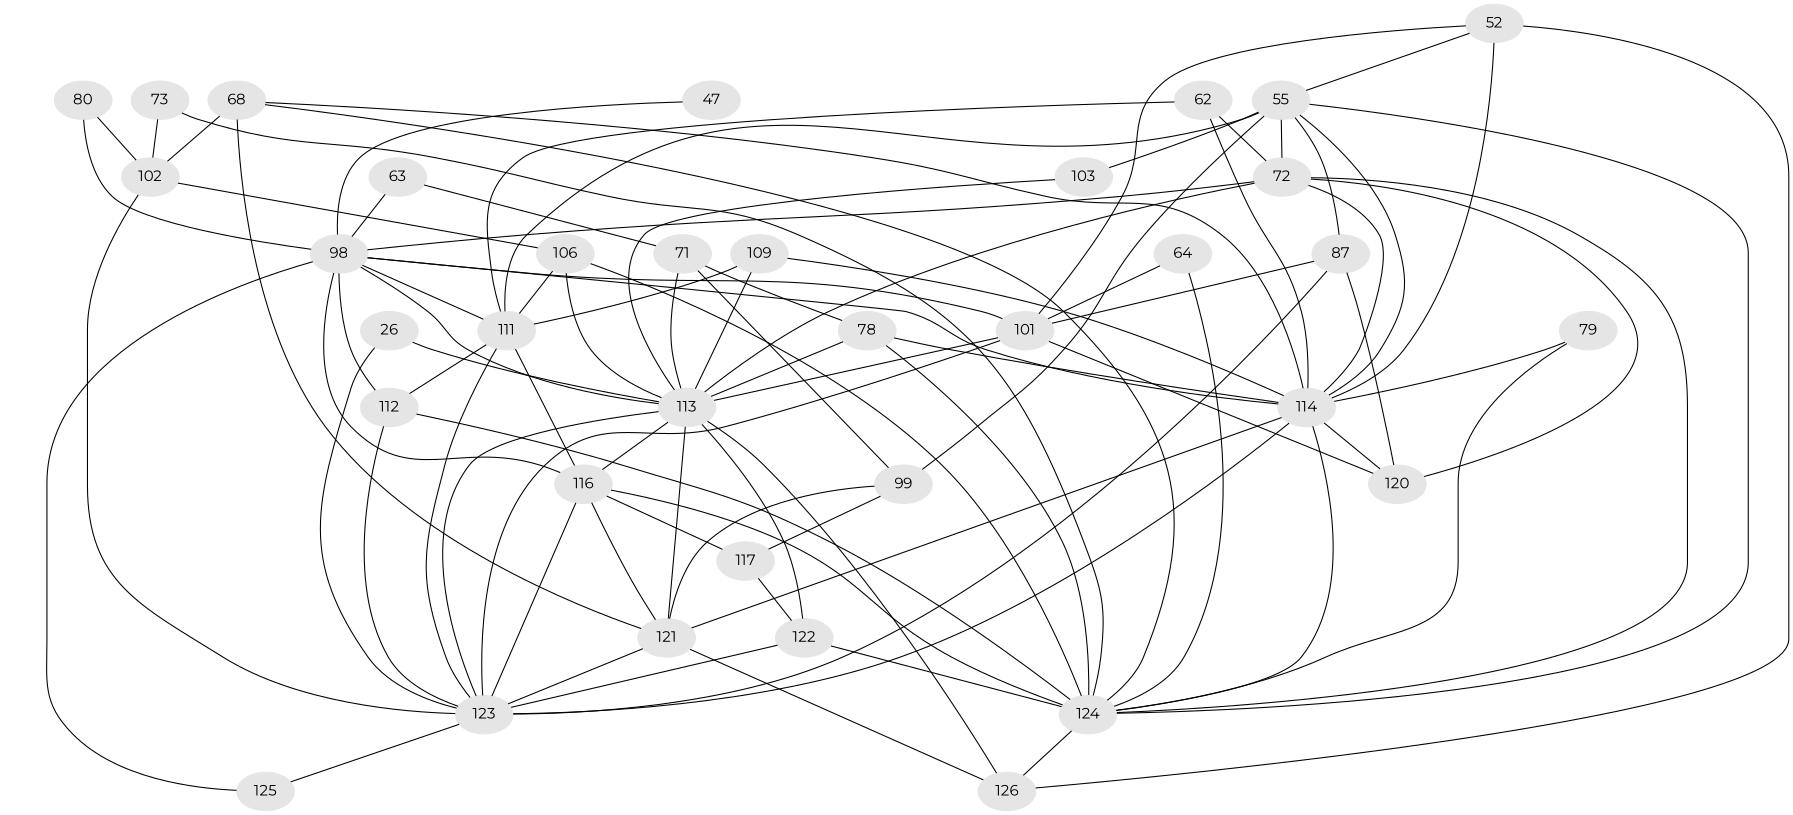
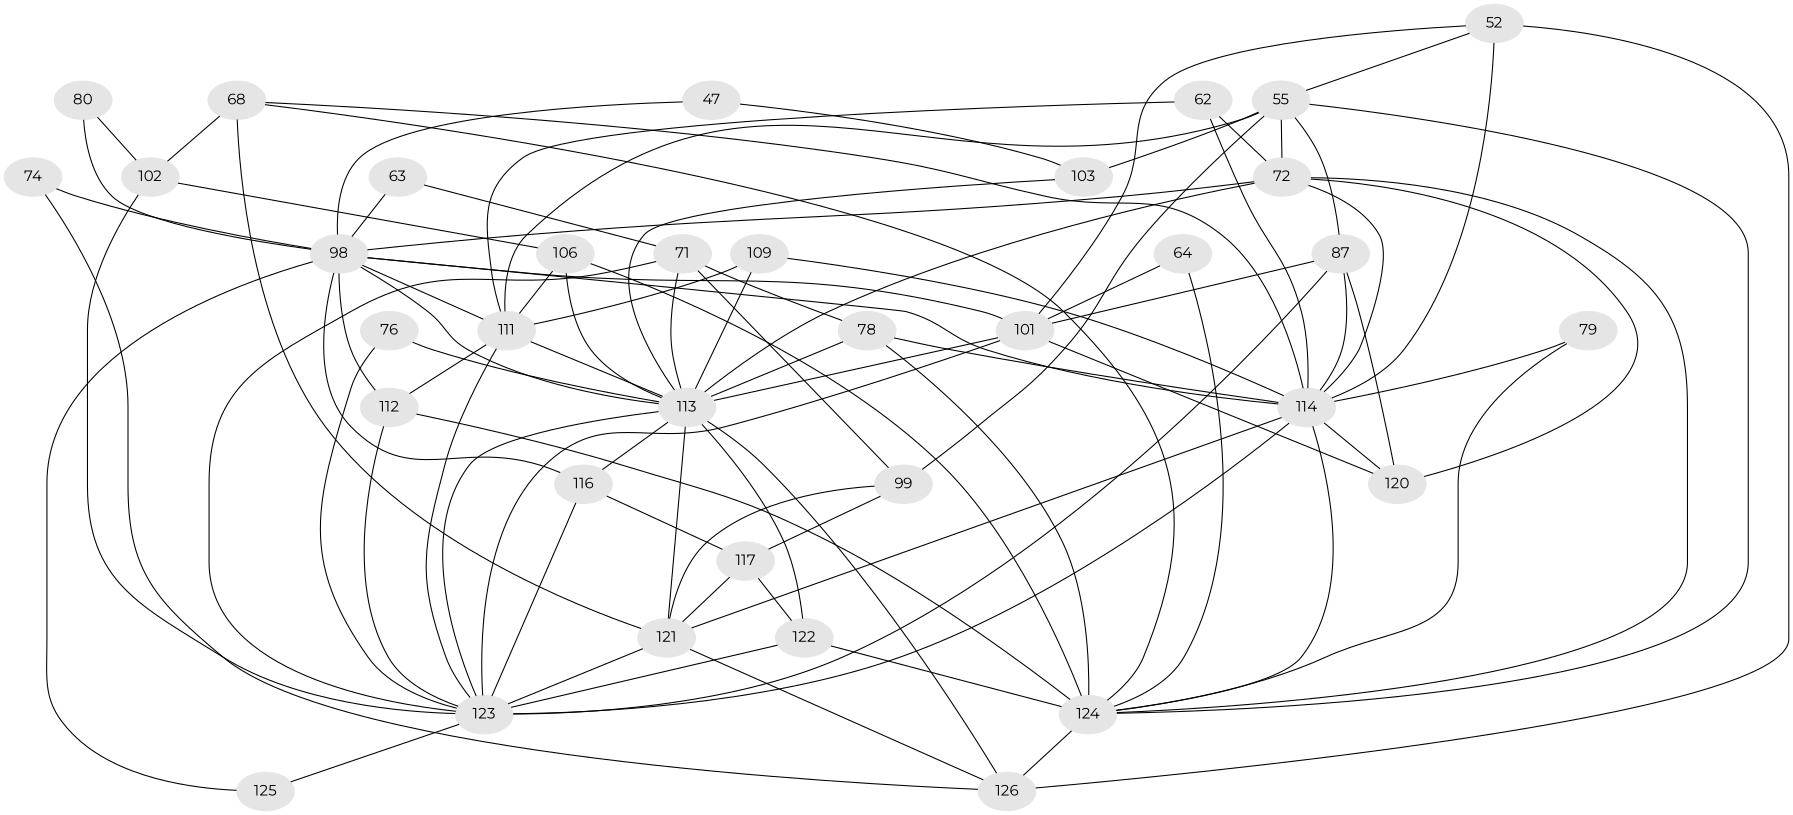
(160, 100) -> none
none -> (902, 127)
none -> (33, 177)
(1400, 252) -> (1345, 335)
(389, 331) -> (389, 331)
none -> (227, 407)
(545, 407) -> (597, 369)
(622, 562) -> (706, 599)
(856, 587) -> none
